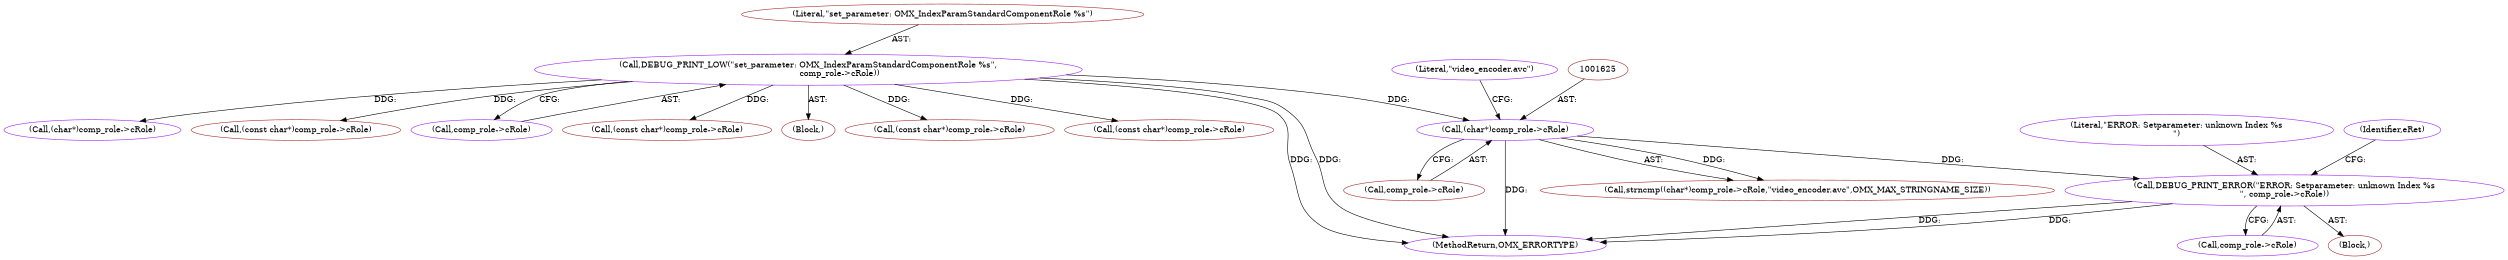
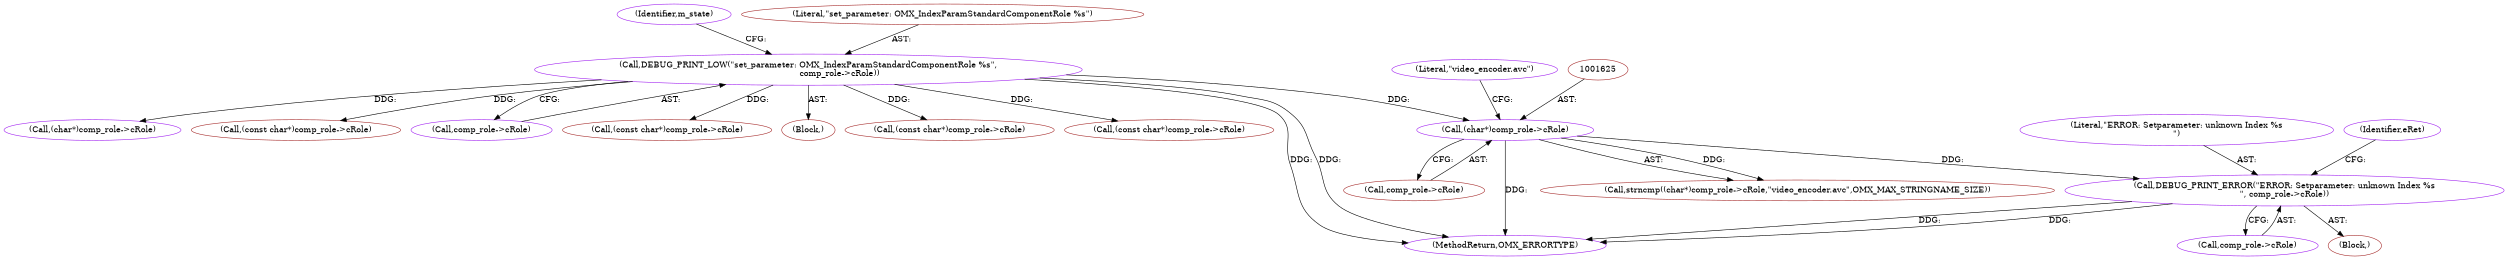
none -> (674, 14)
